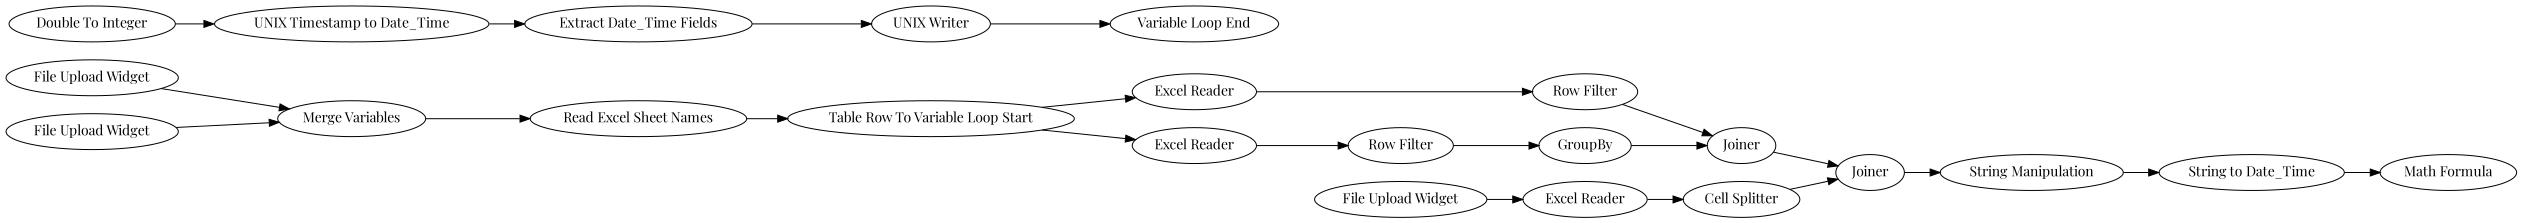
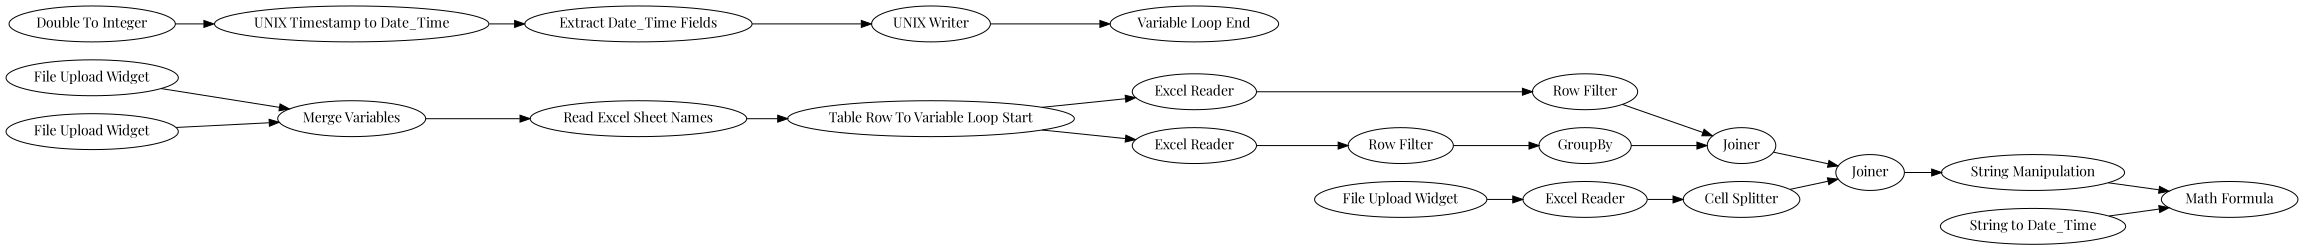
(2136, 173) -> (2134, 186)
